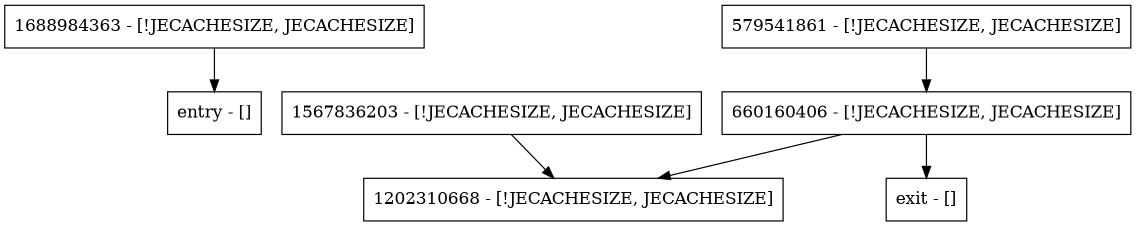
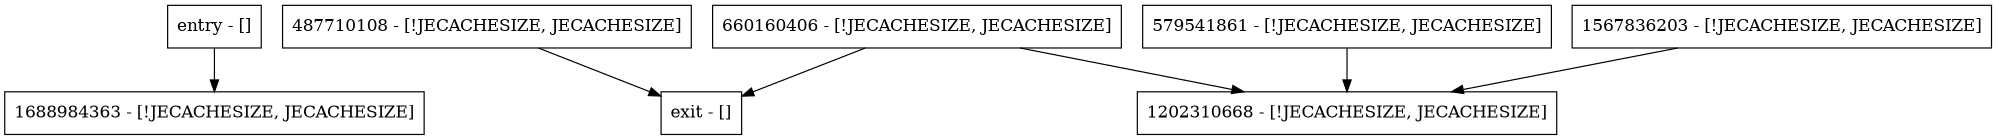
none -> (487, 27)
(214, 64) -> (214, 64)
(926, 64) -> (1347, 64)
